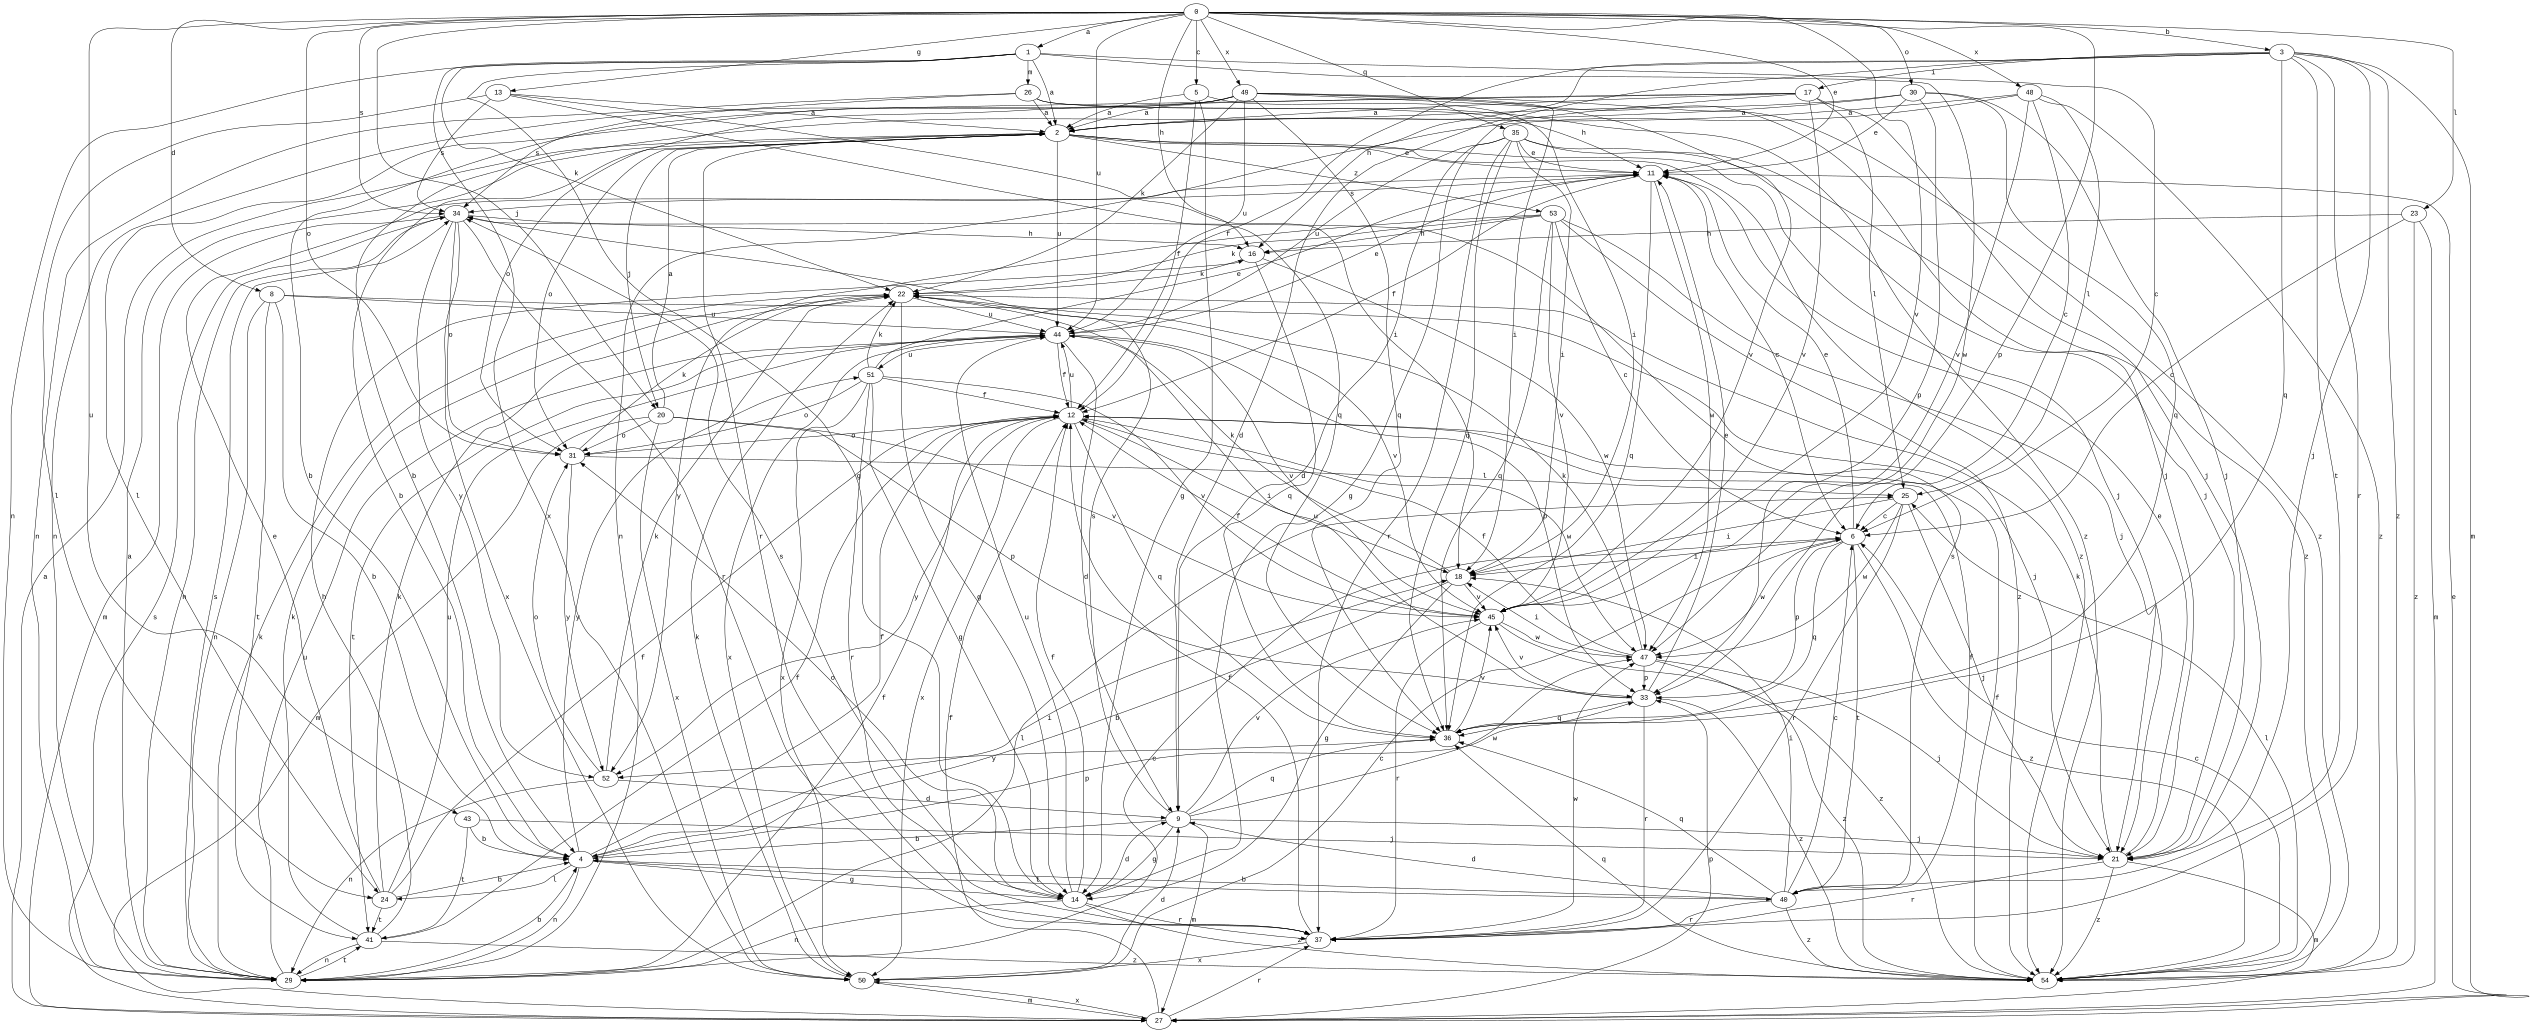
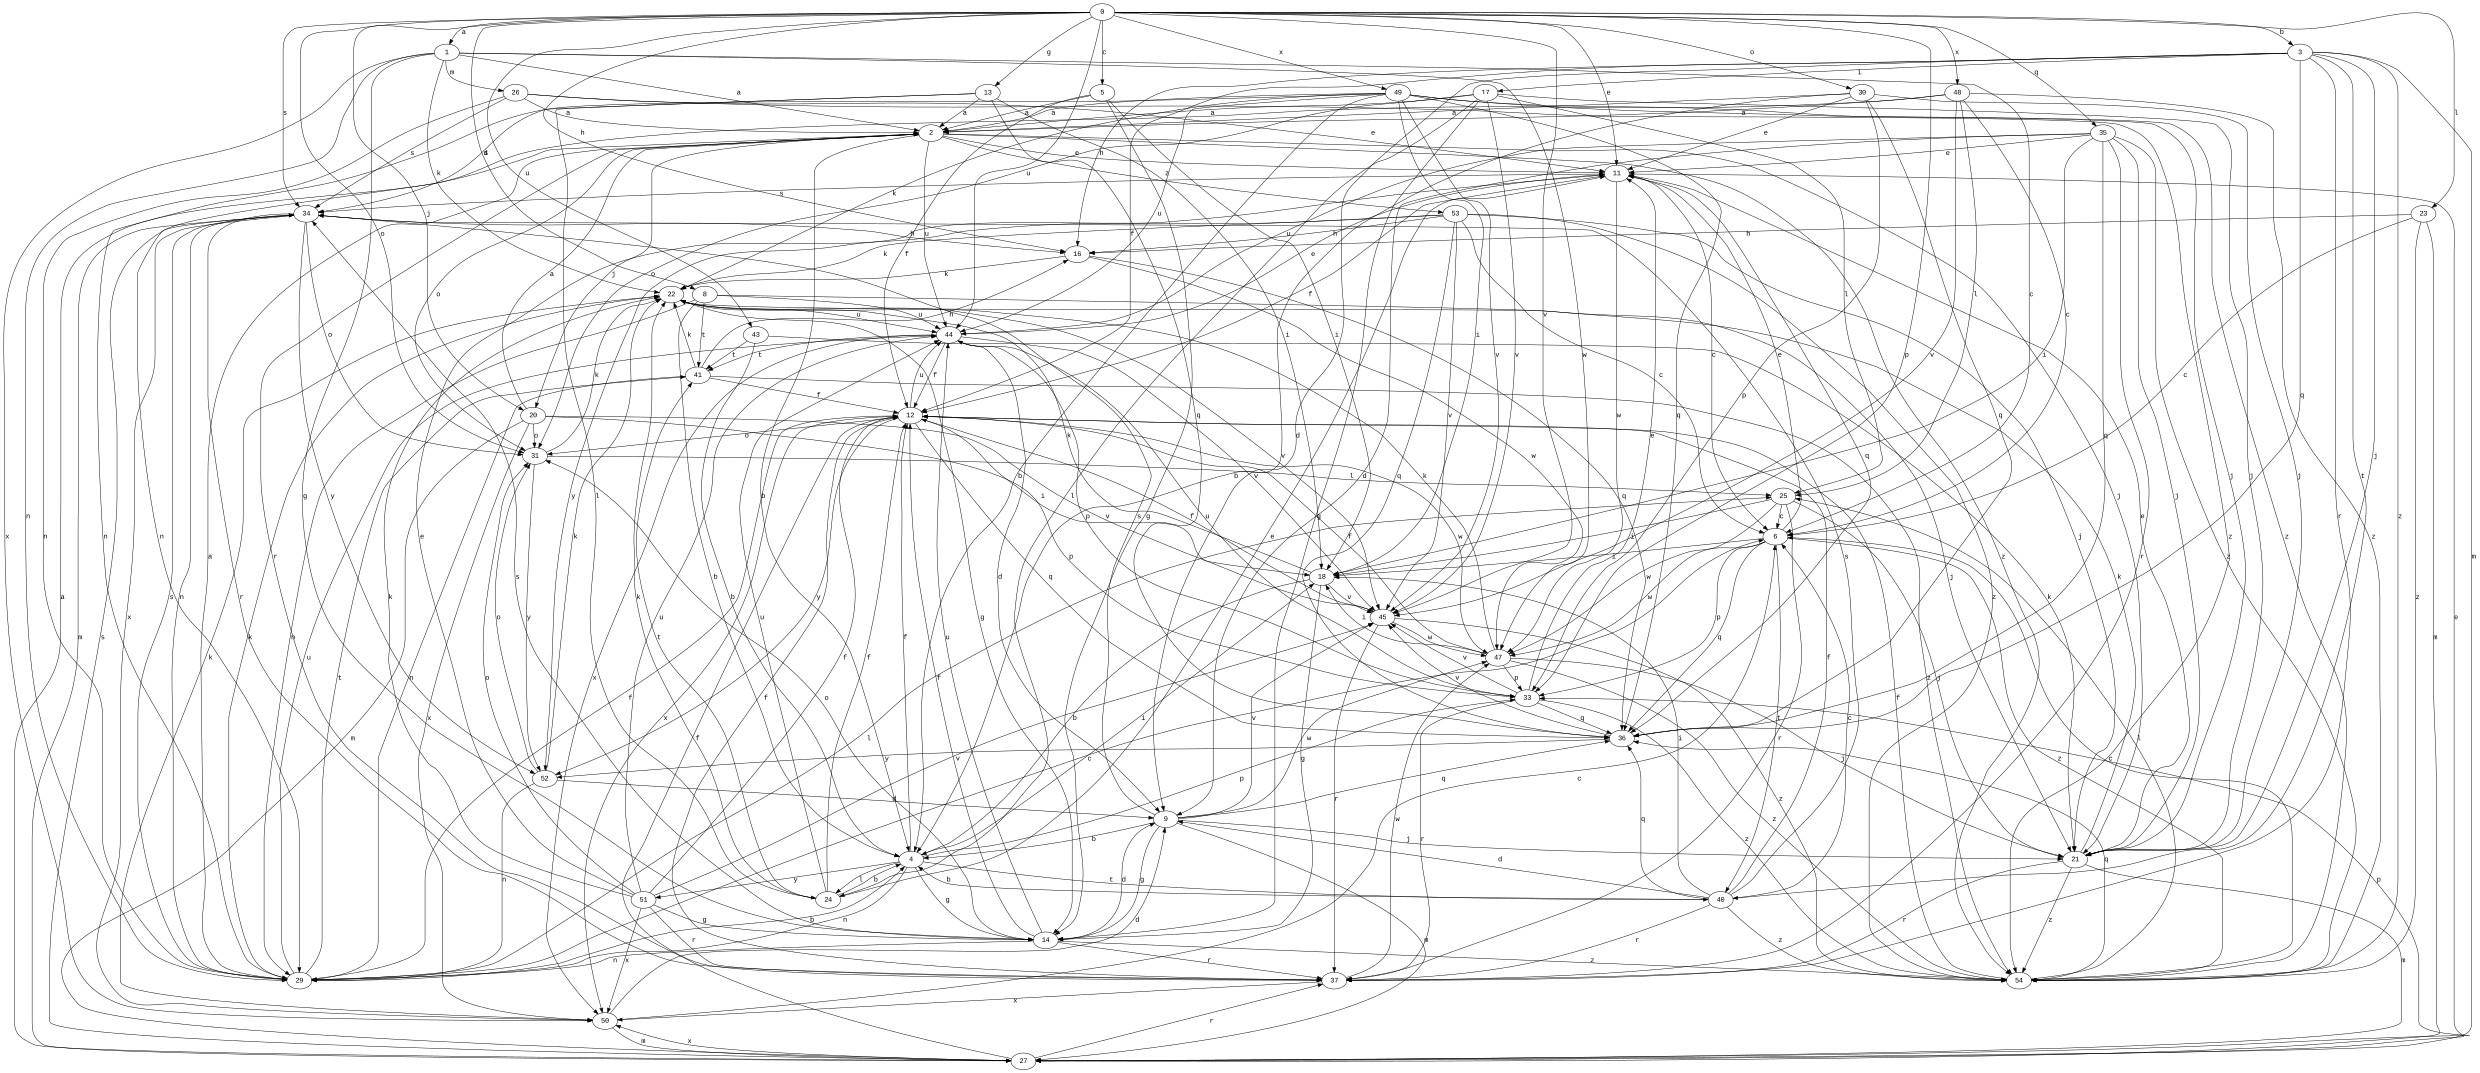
(1584, 133) -> (1373, 133)
(962, 344) -> (691, 549)
(1392, 839) -> (2049, 597)
